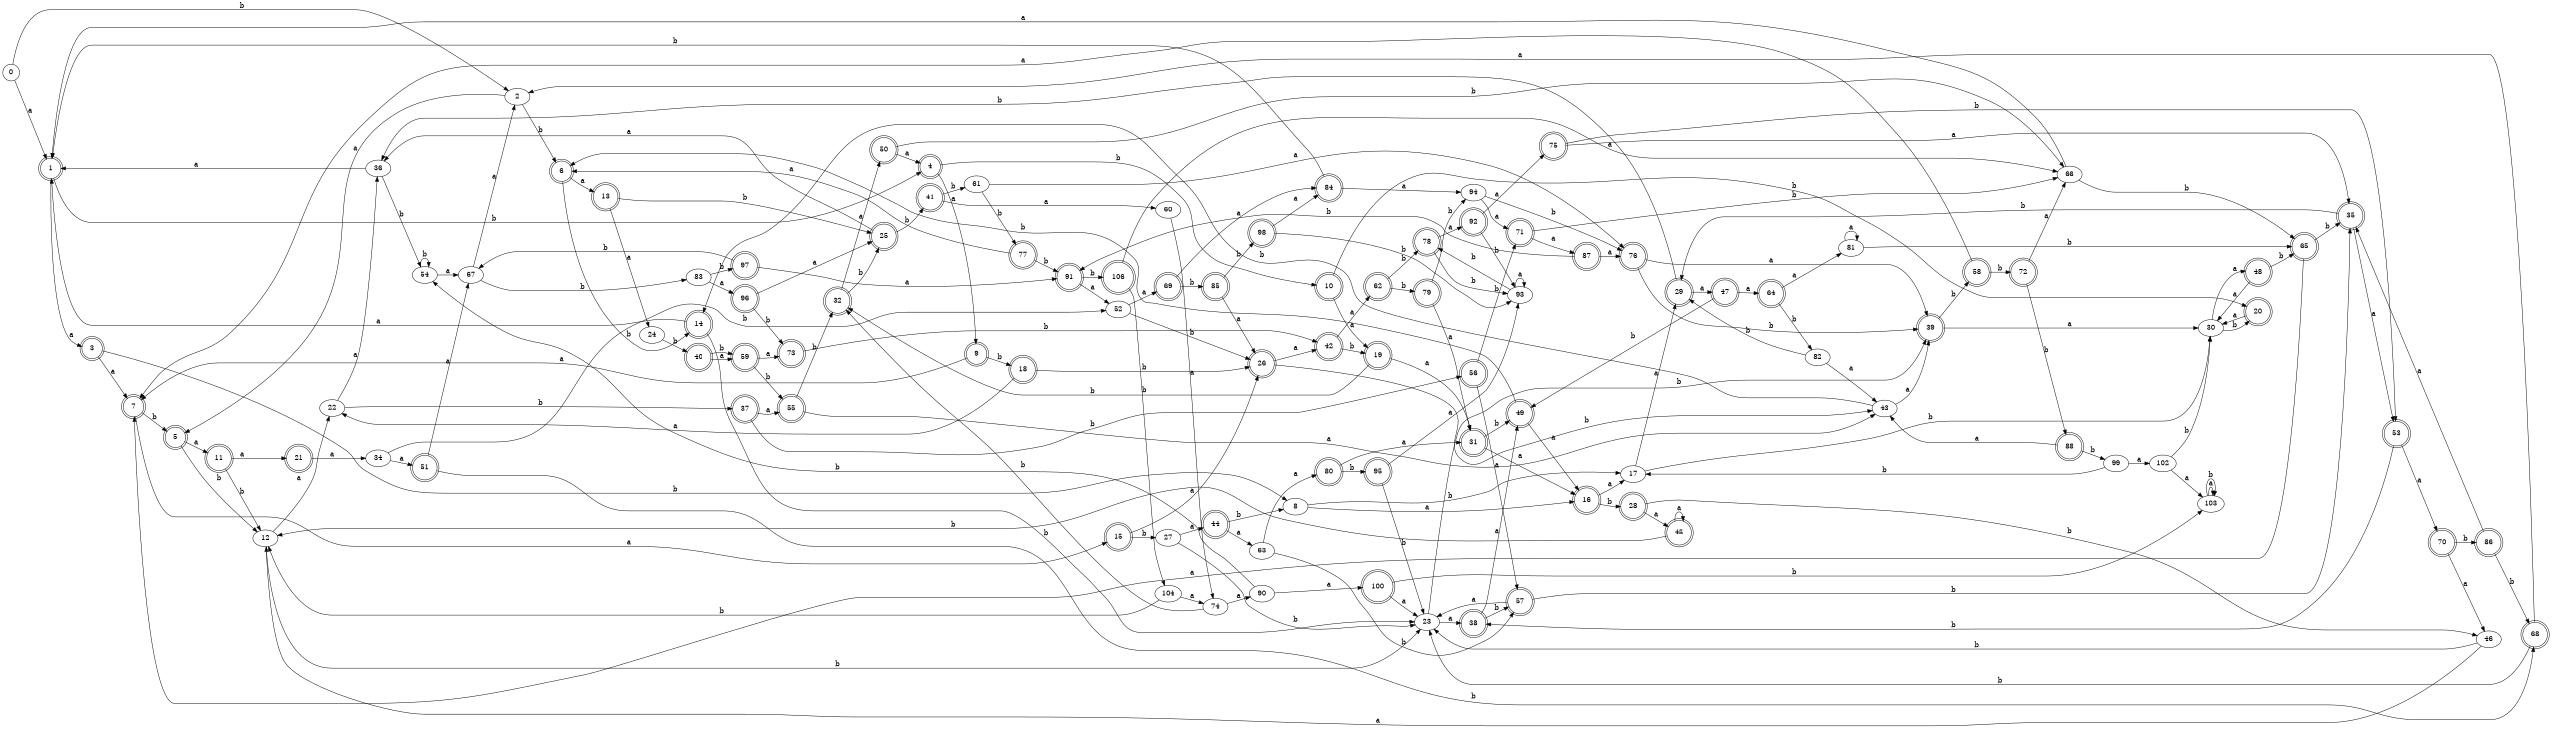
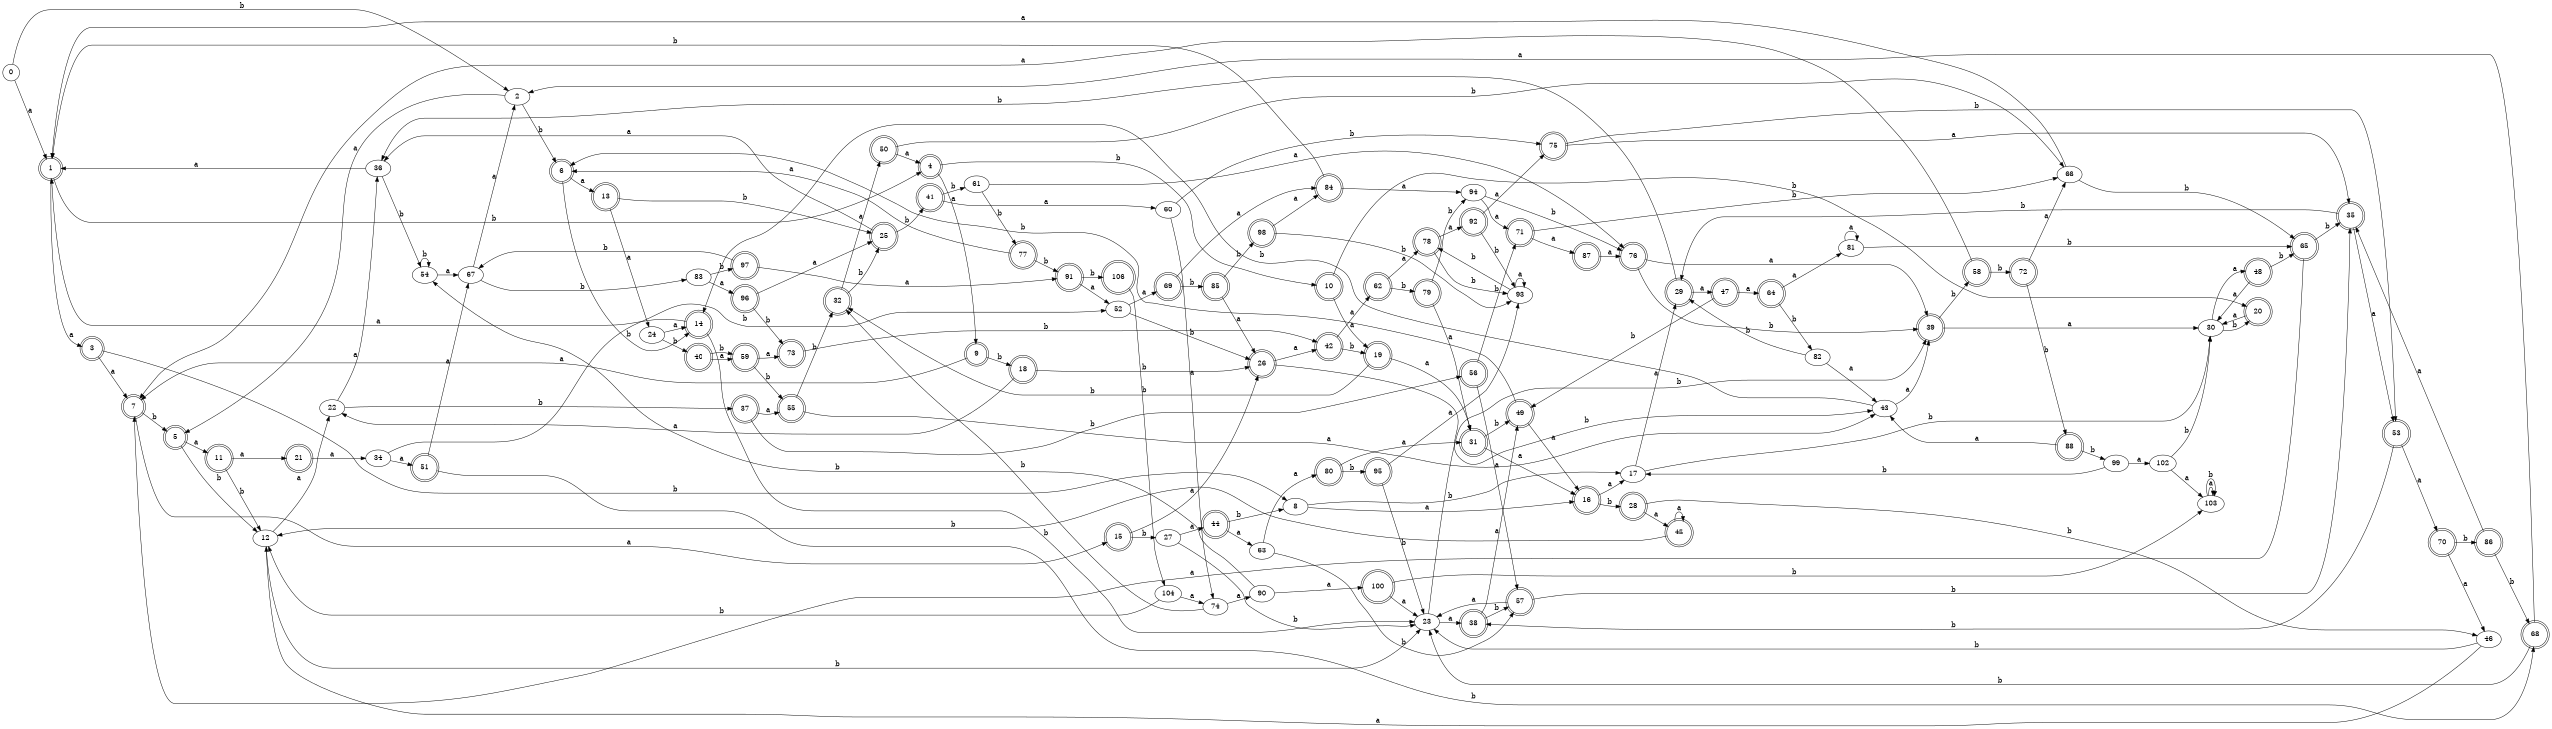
(1559, 124) -> none
none -> (1349, 139)
(1329, 216) -> none
(1404, 259) -> (1404, 259)
none -> (673, 330)
